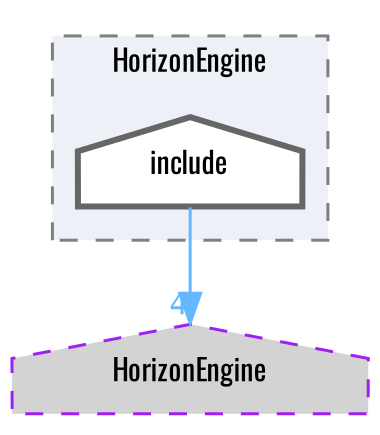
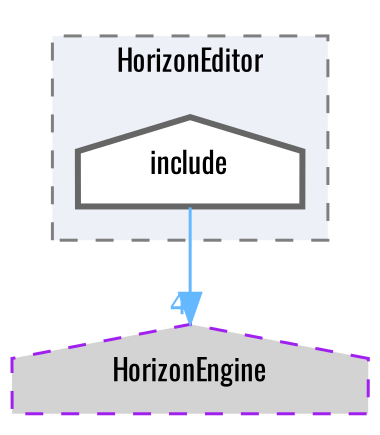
(190, 64) -> (190, 64)
